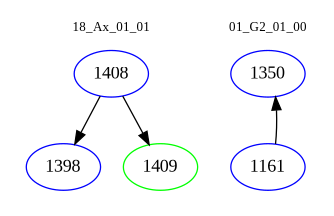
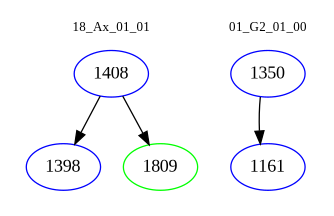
(277, 127) -> (259, 114)
(161, 167) -> (161, 167)
